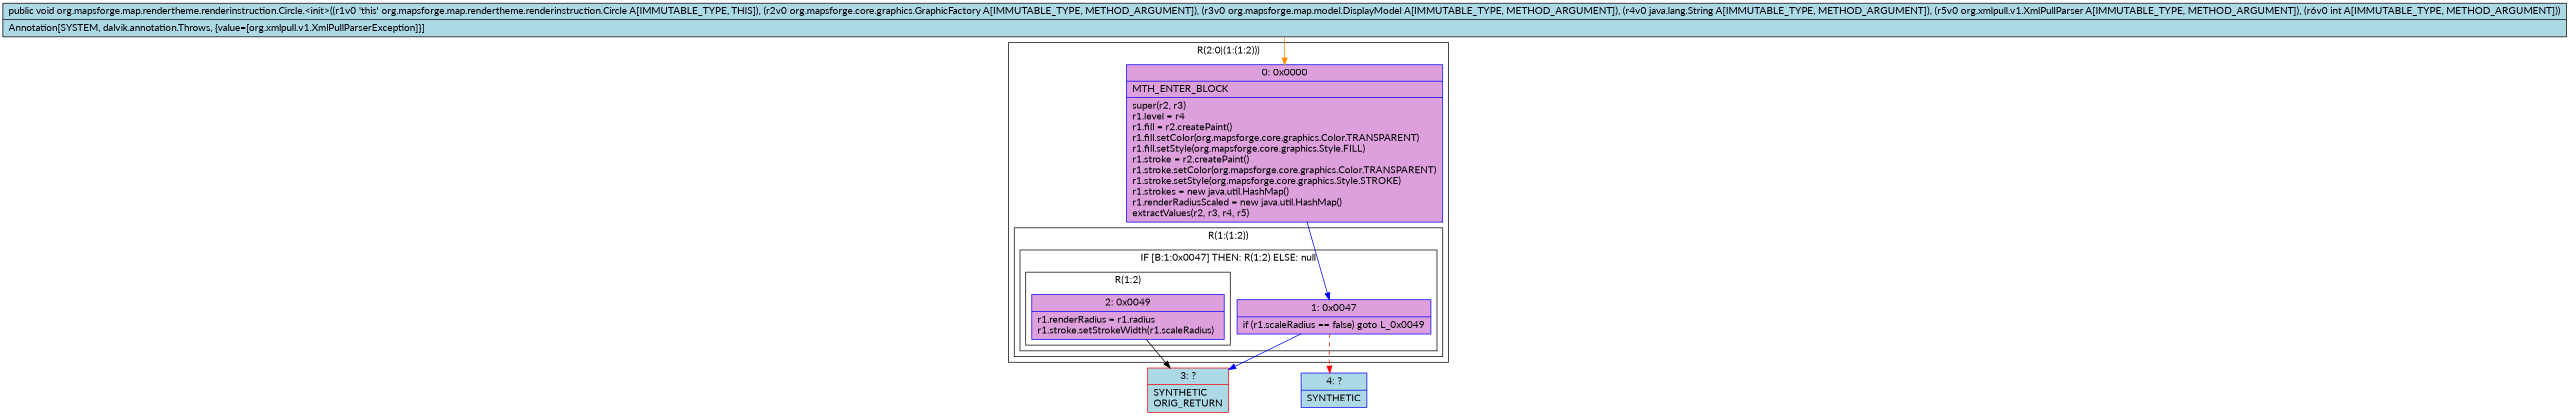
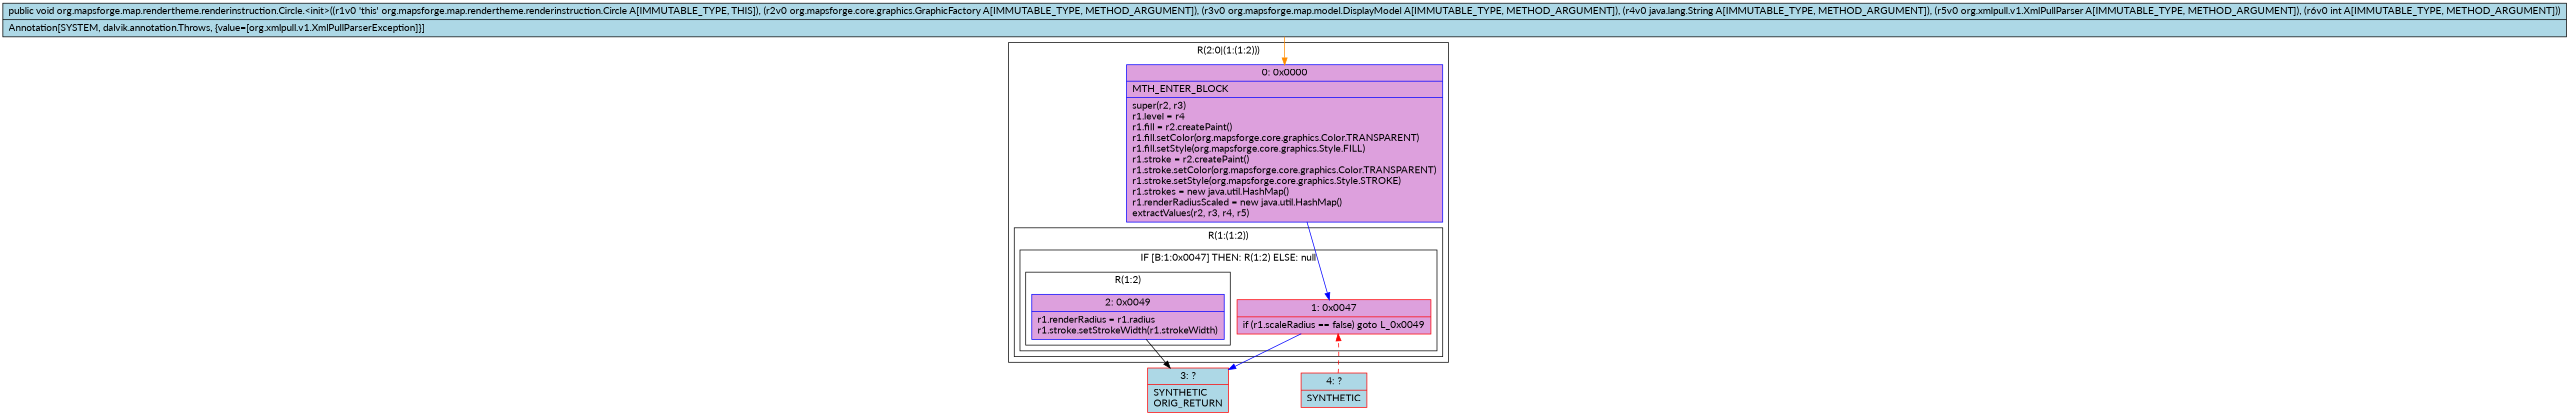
(1334, 317) -> (1334, 317)
(1126, 330) -> (1128, 330)
(1329, 347) -> (1339, 357)
(1334, 390) -> (1334, 390)
